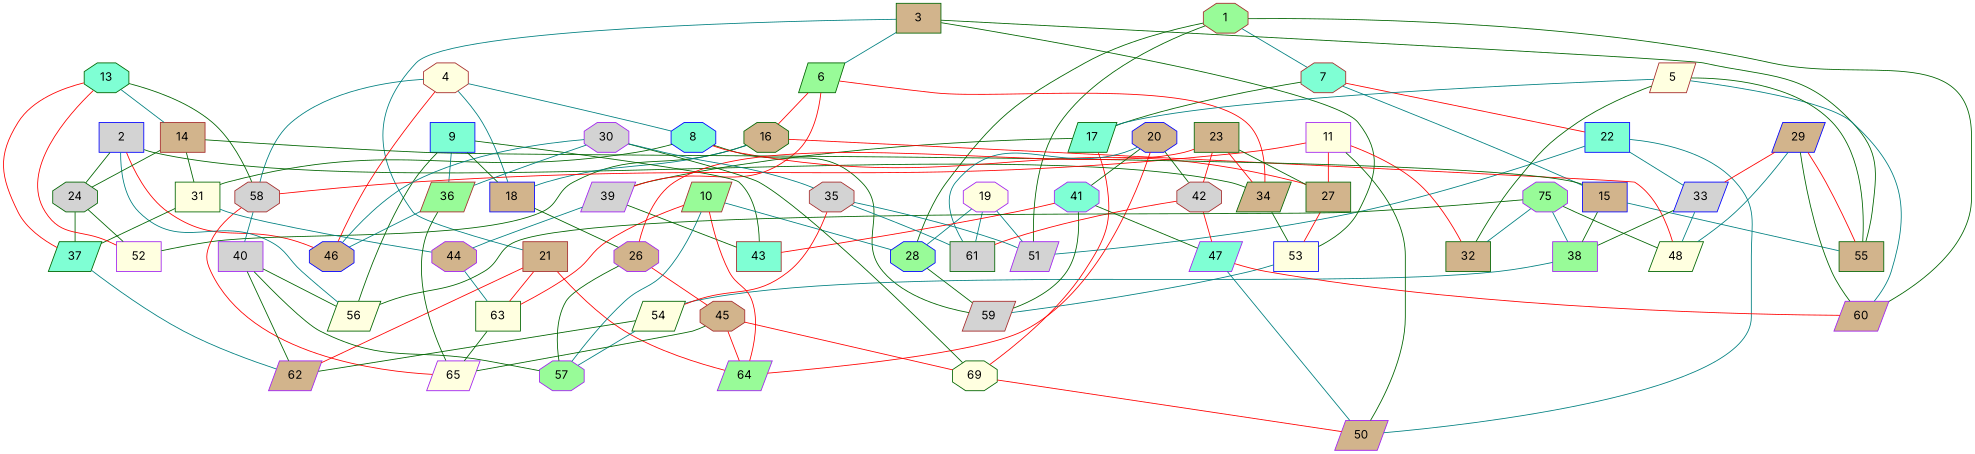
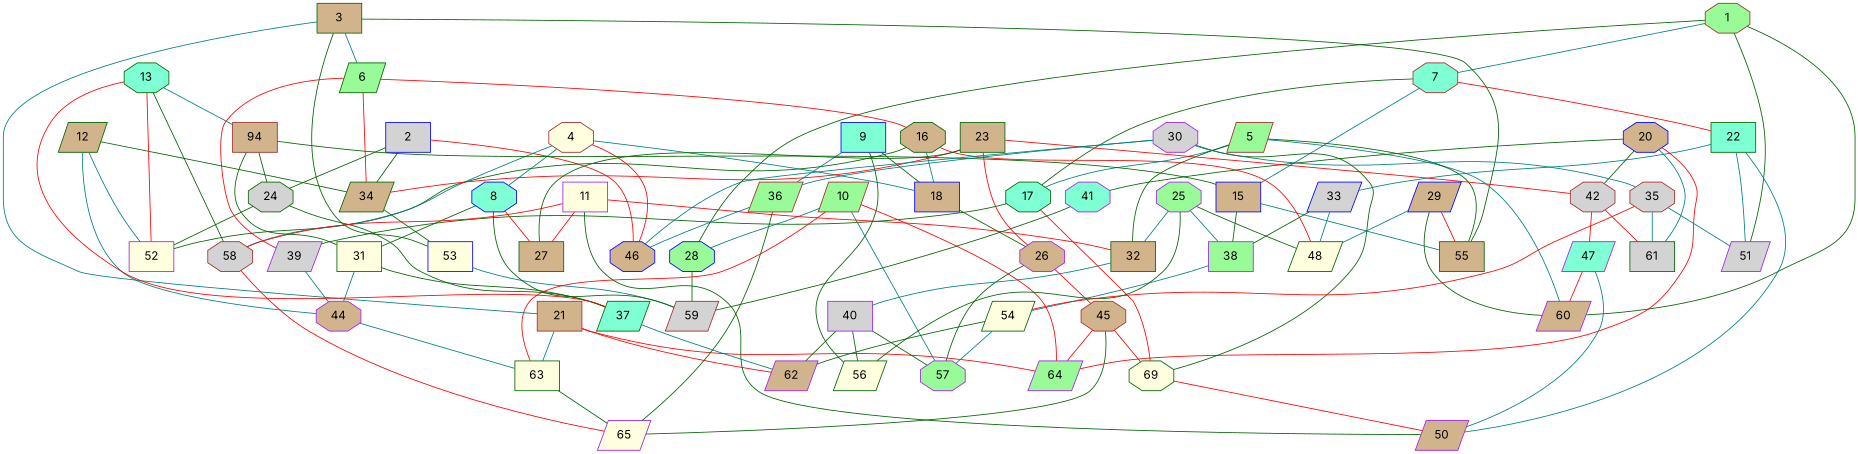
(1673, 78) -> (1250, 137)
none -> (83, 137)
(183, 137) -> (255, 137)
(1092, 137) -> (1028, 197)
(1607, 137) -> (1733, 137)
(1750, 167) -> none
(986, 197) -> none
(1545, 197) -> (1179, 197)
(249, 227) -> (985, 283)
(1147, 227) -> none
(1312, 227) -> none
(194, 232) -> none
(759, 257) -> none
(522, 286) -> (548, 346)
